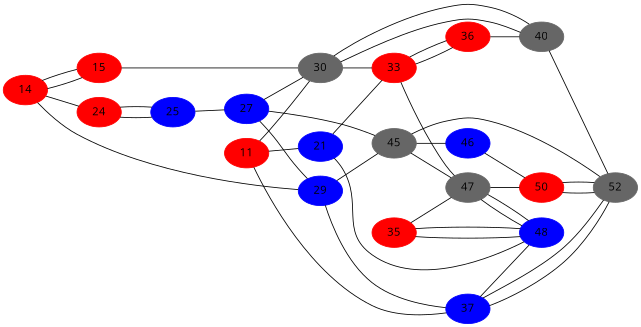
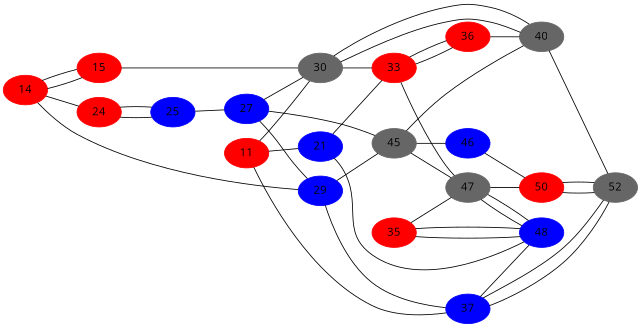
(510, 128) -> (461, 83)
